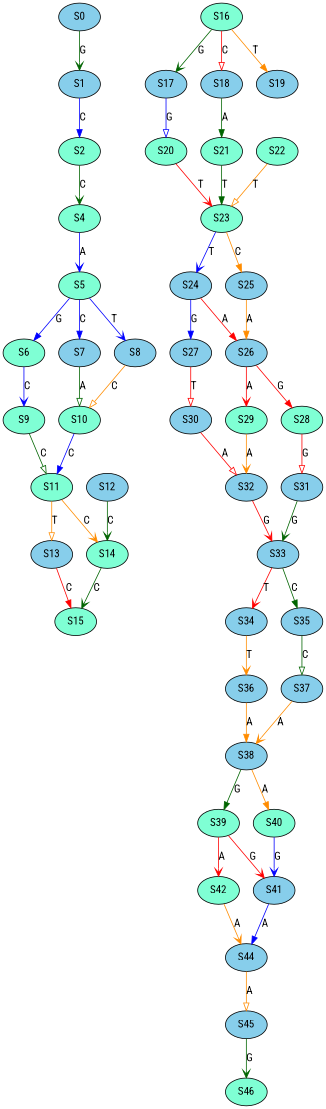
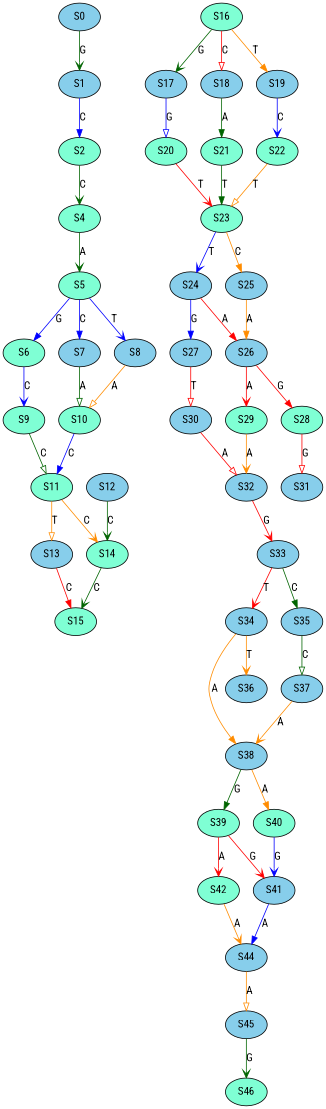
none -> (277, 114)
(80, 248) -> (80, 248)
(115, 386) -> (115, 386)
(291, 517) -> none
(246, 719) -> (209, 685)
